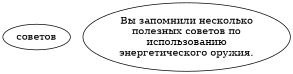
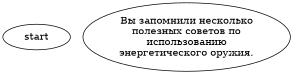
(37, 37) -> (37, 37)
